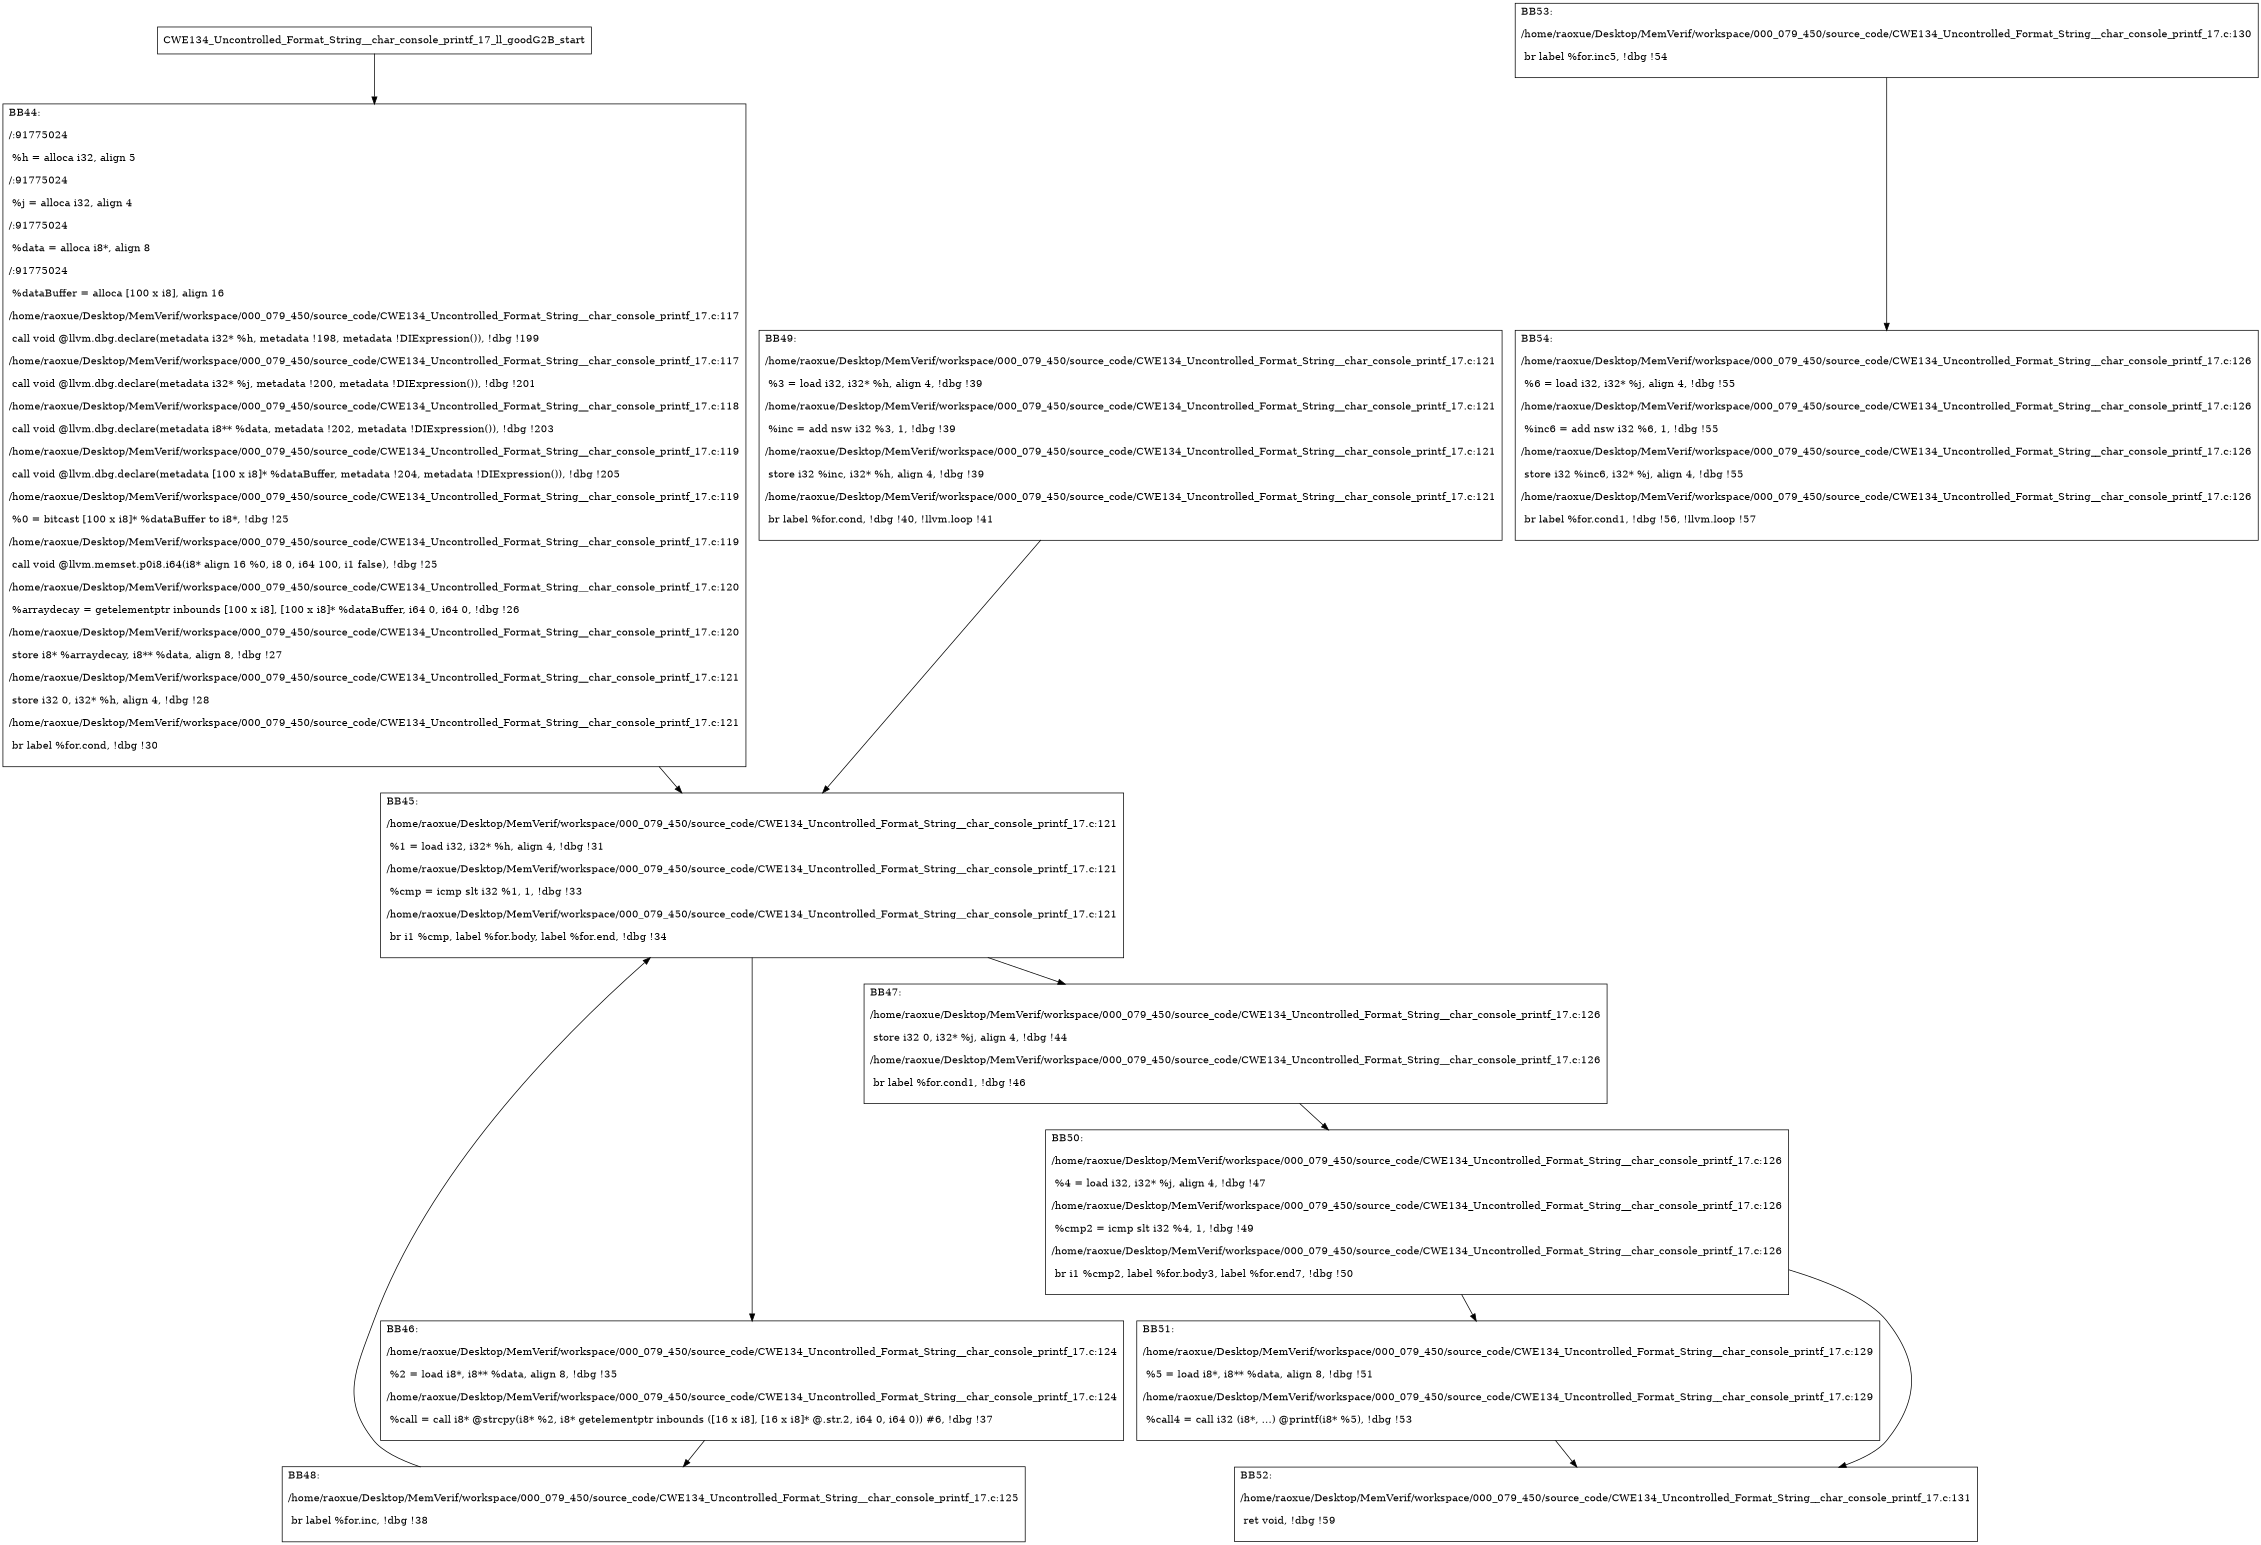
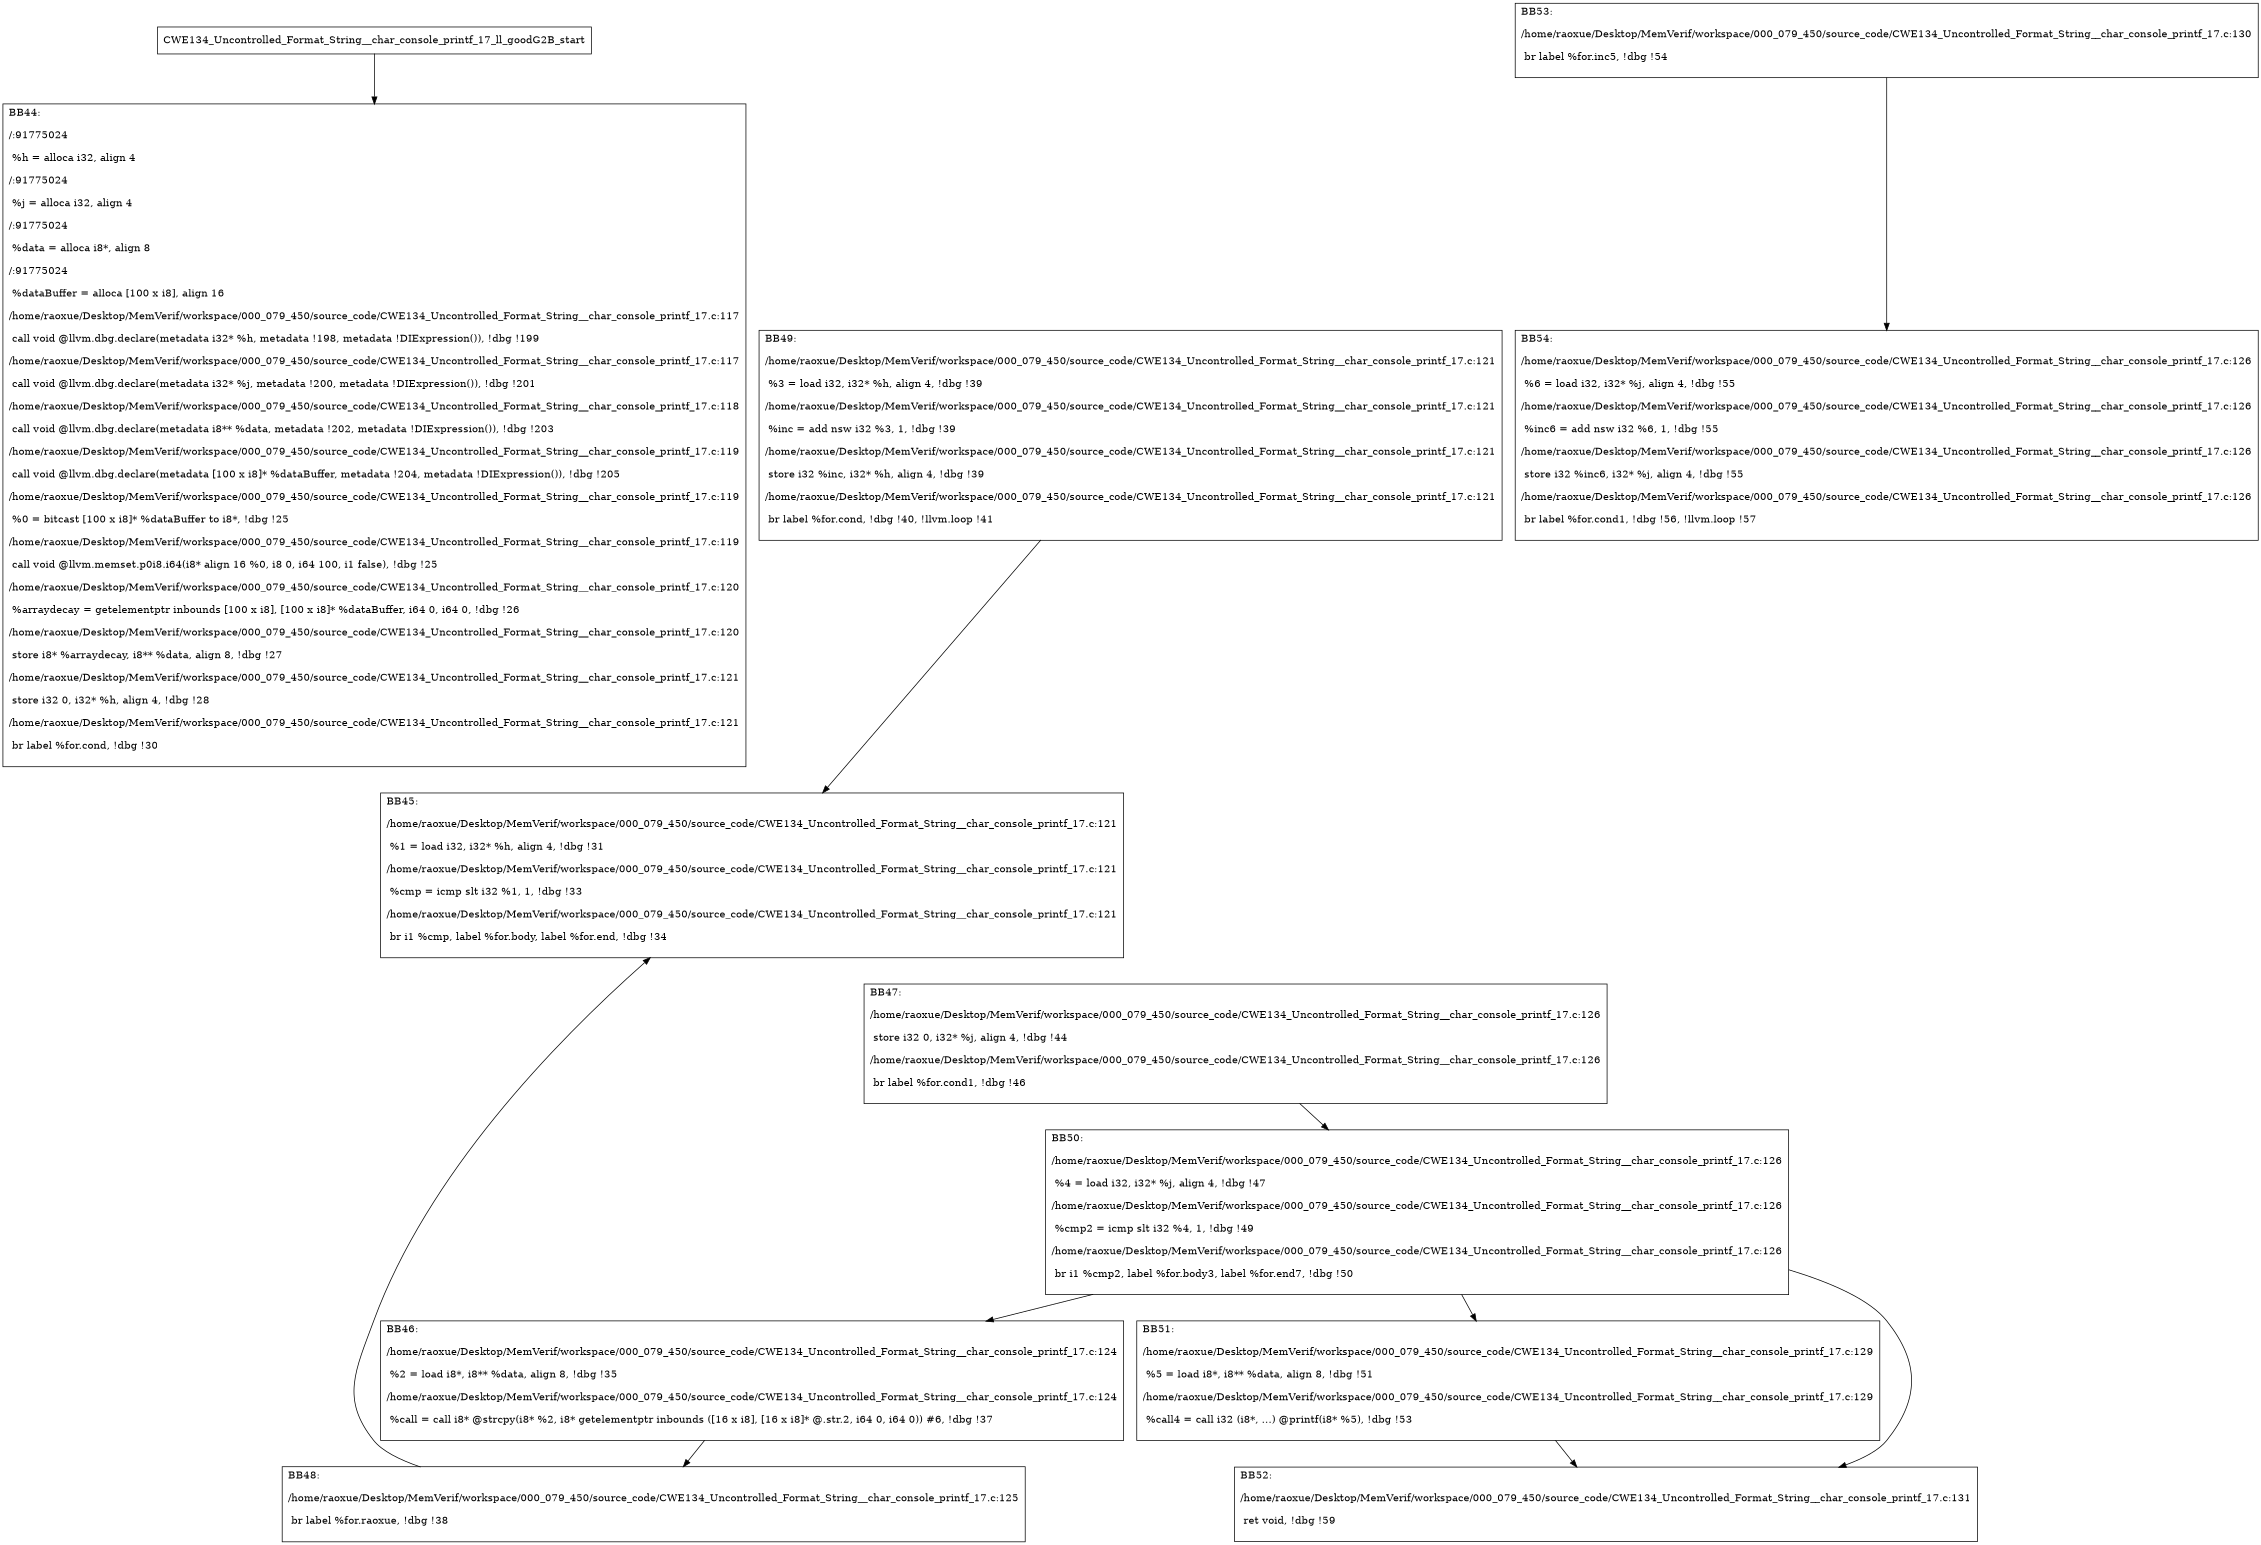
(73, 158) -> (73, 158)
(668, 777) -> none
(1023, 970) -> none
(752, 1136) -> (1043, 1307)
(358, 1521) -> (368, 1521)
